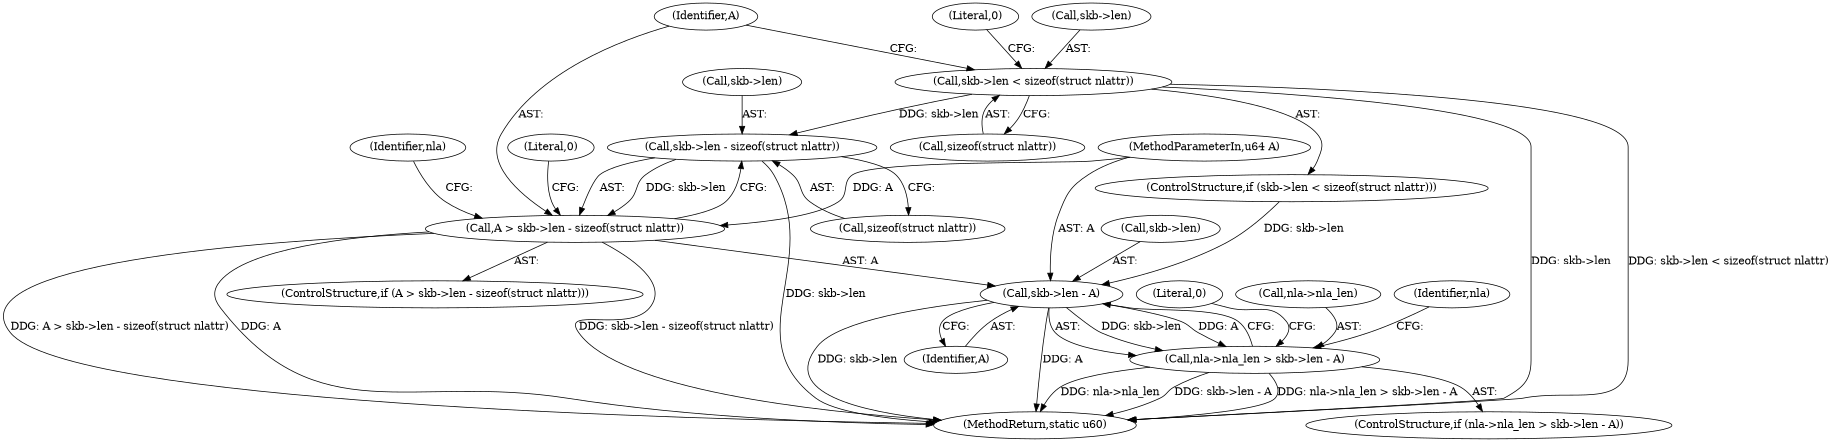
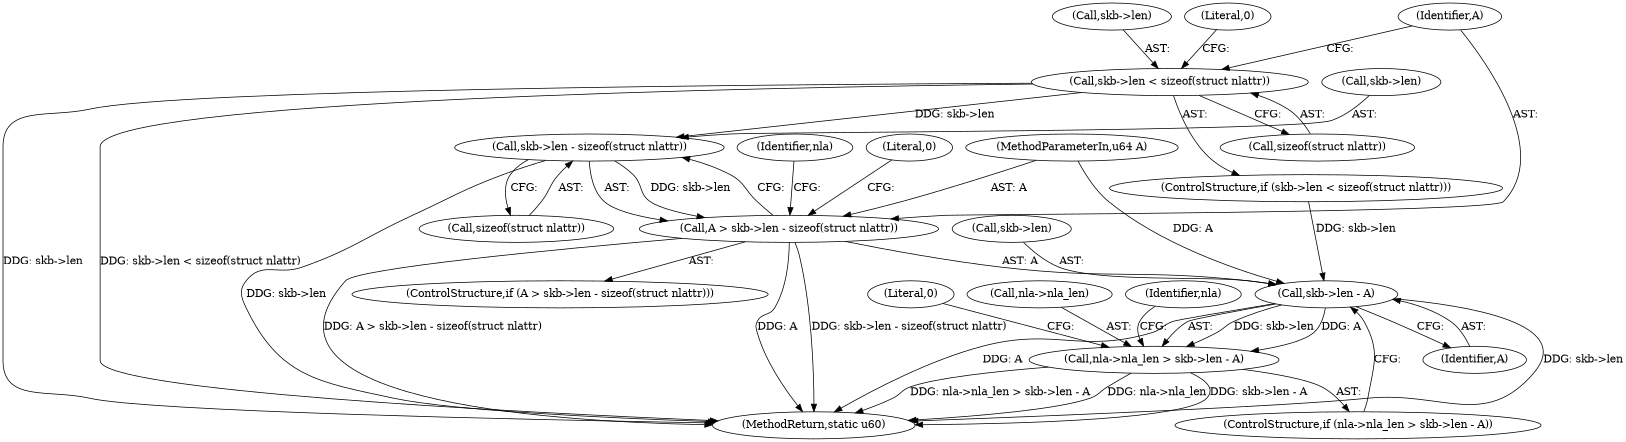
(873, 188) -> (1009, 188)
(1076, 229) -> (1193, 229)
(1190, 311) -> (1374, 360)
